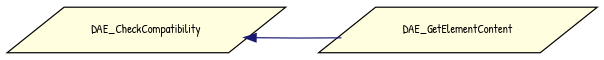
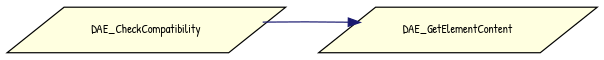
(299, 38) -> (305, 22)
